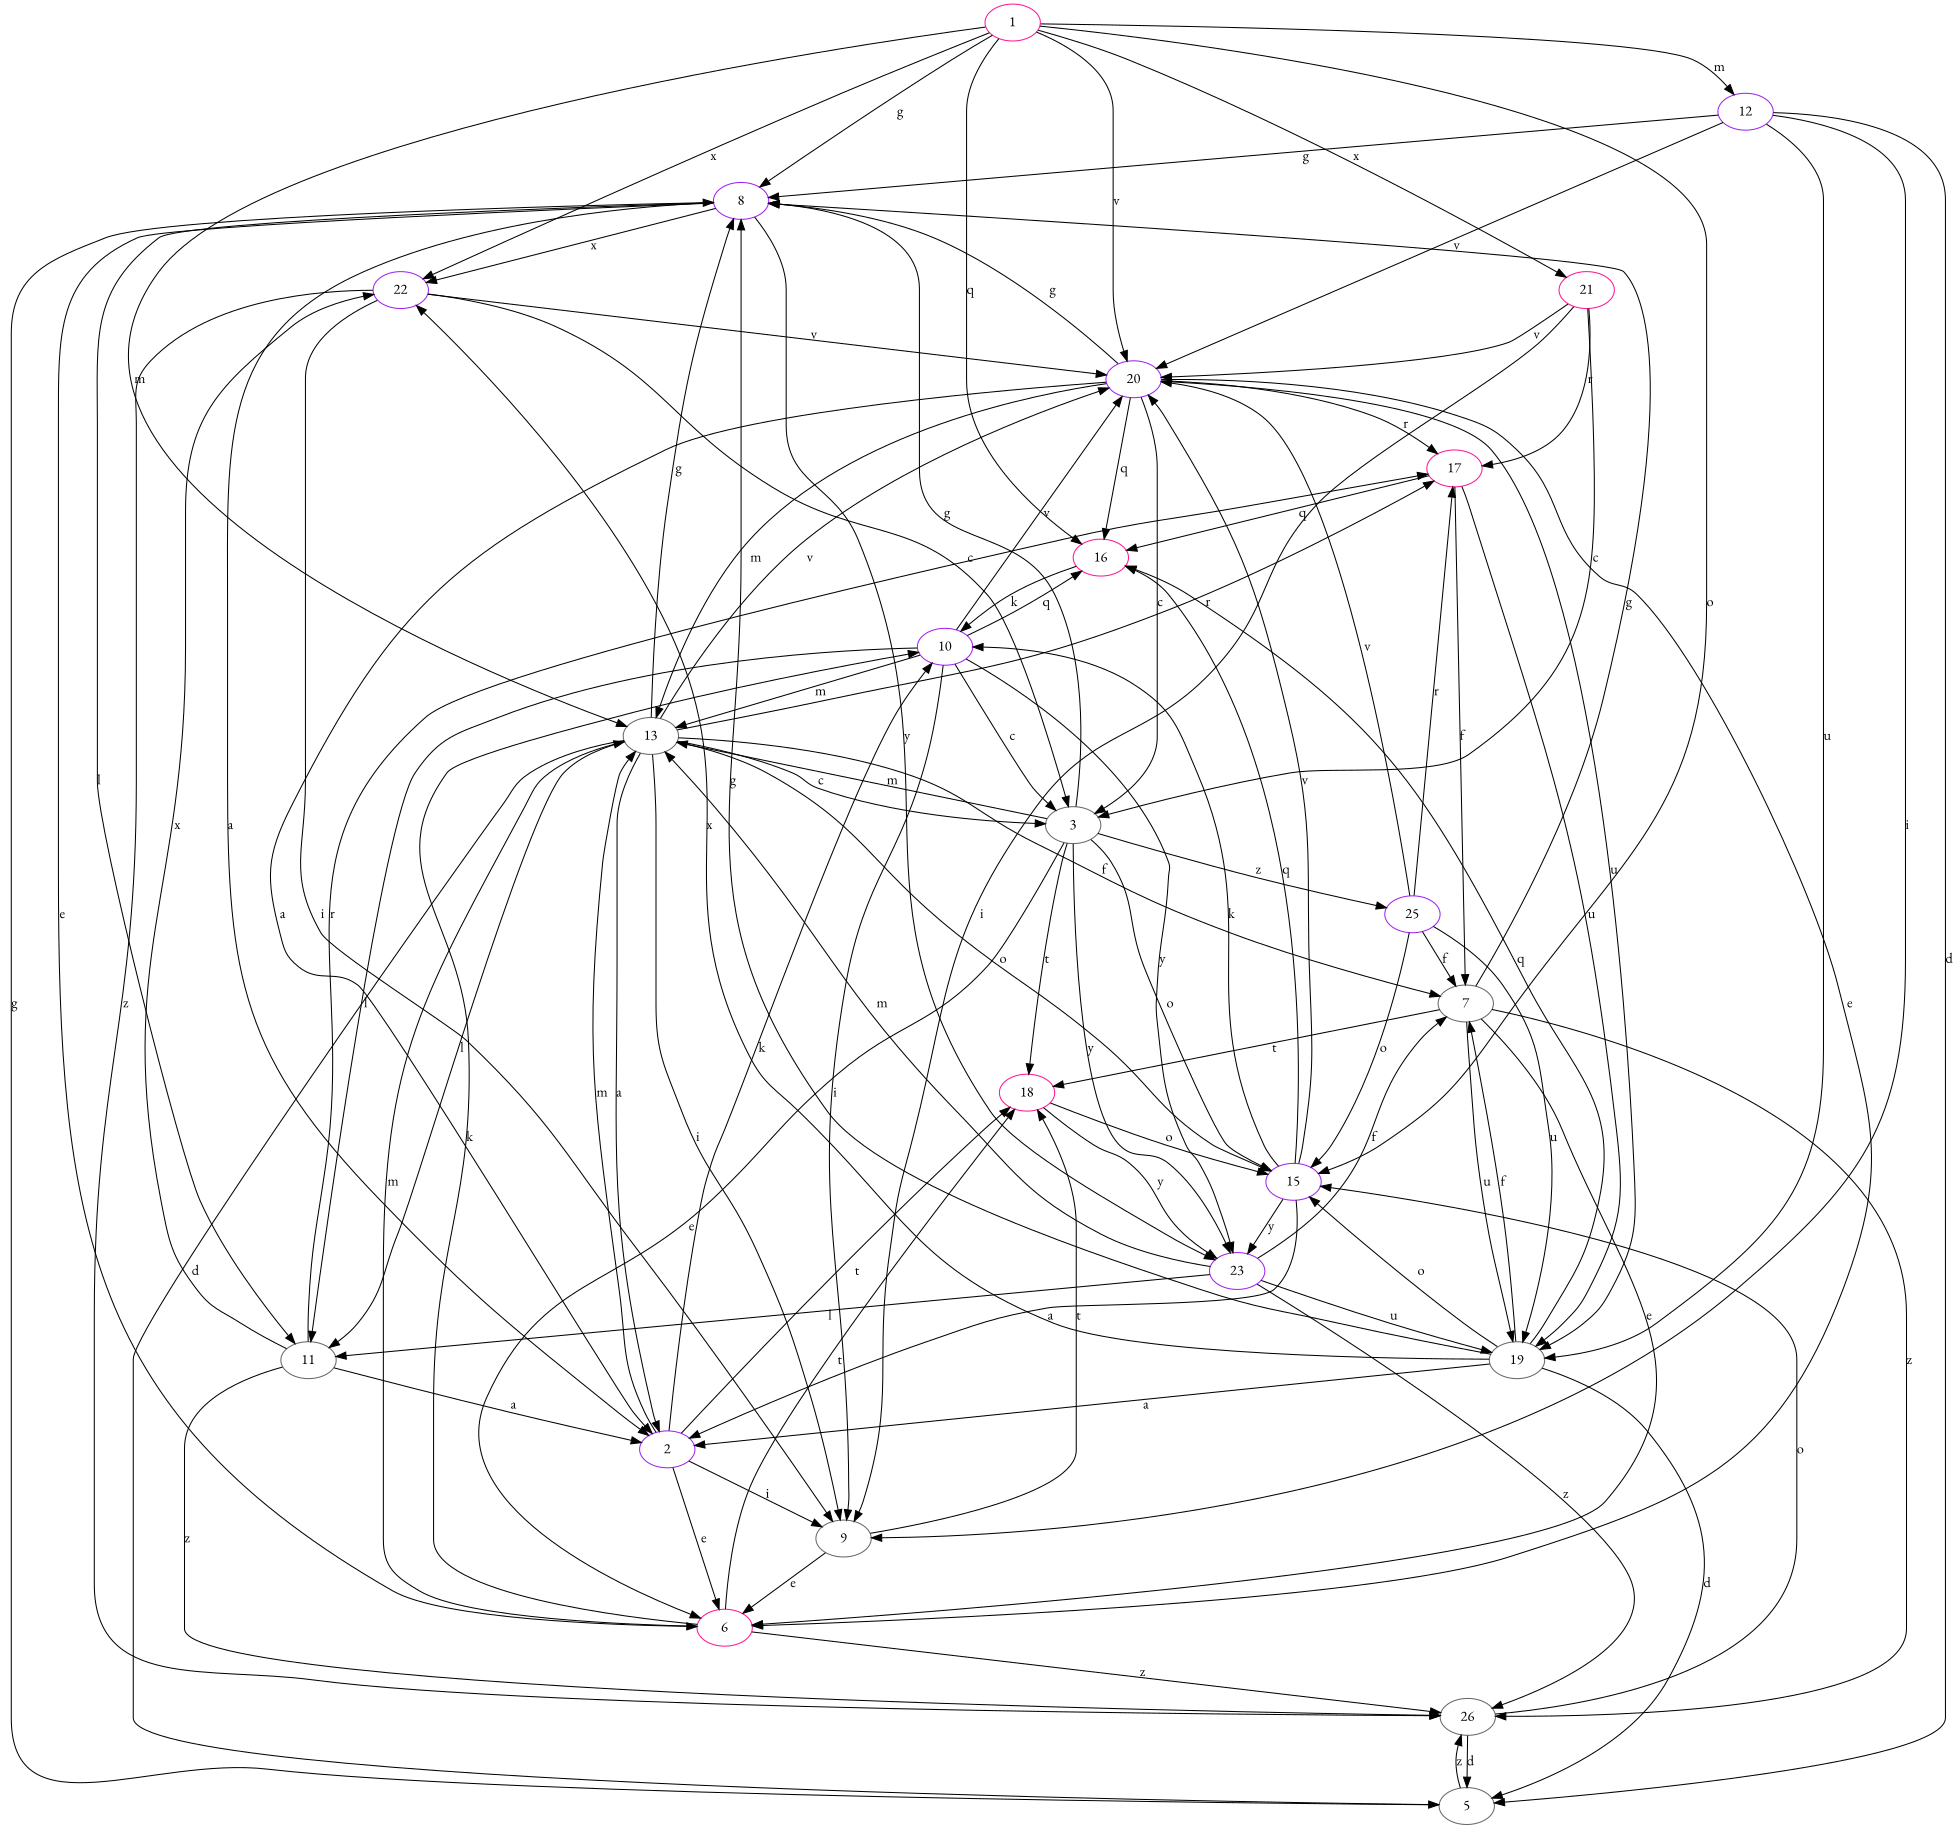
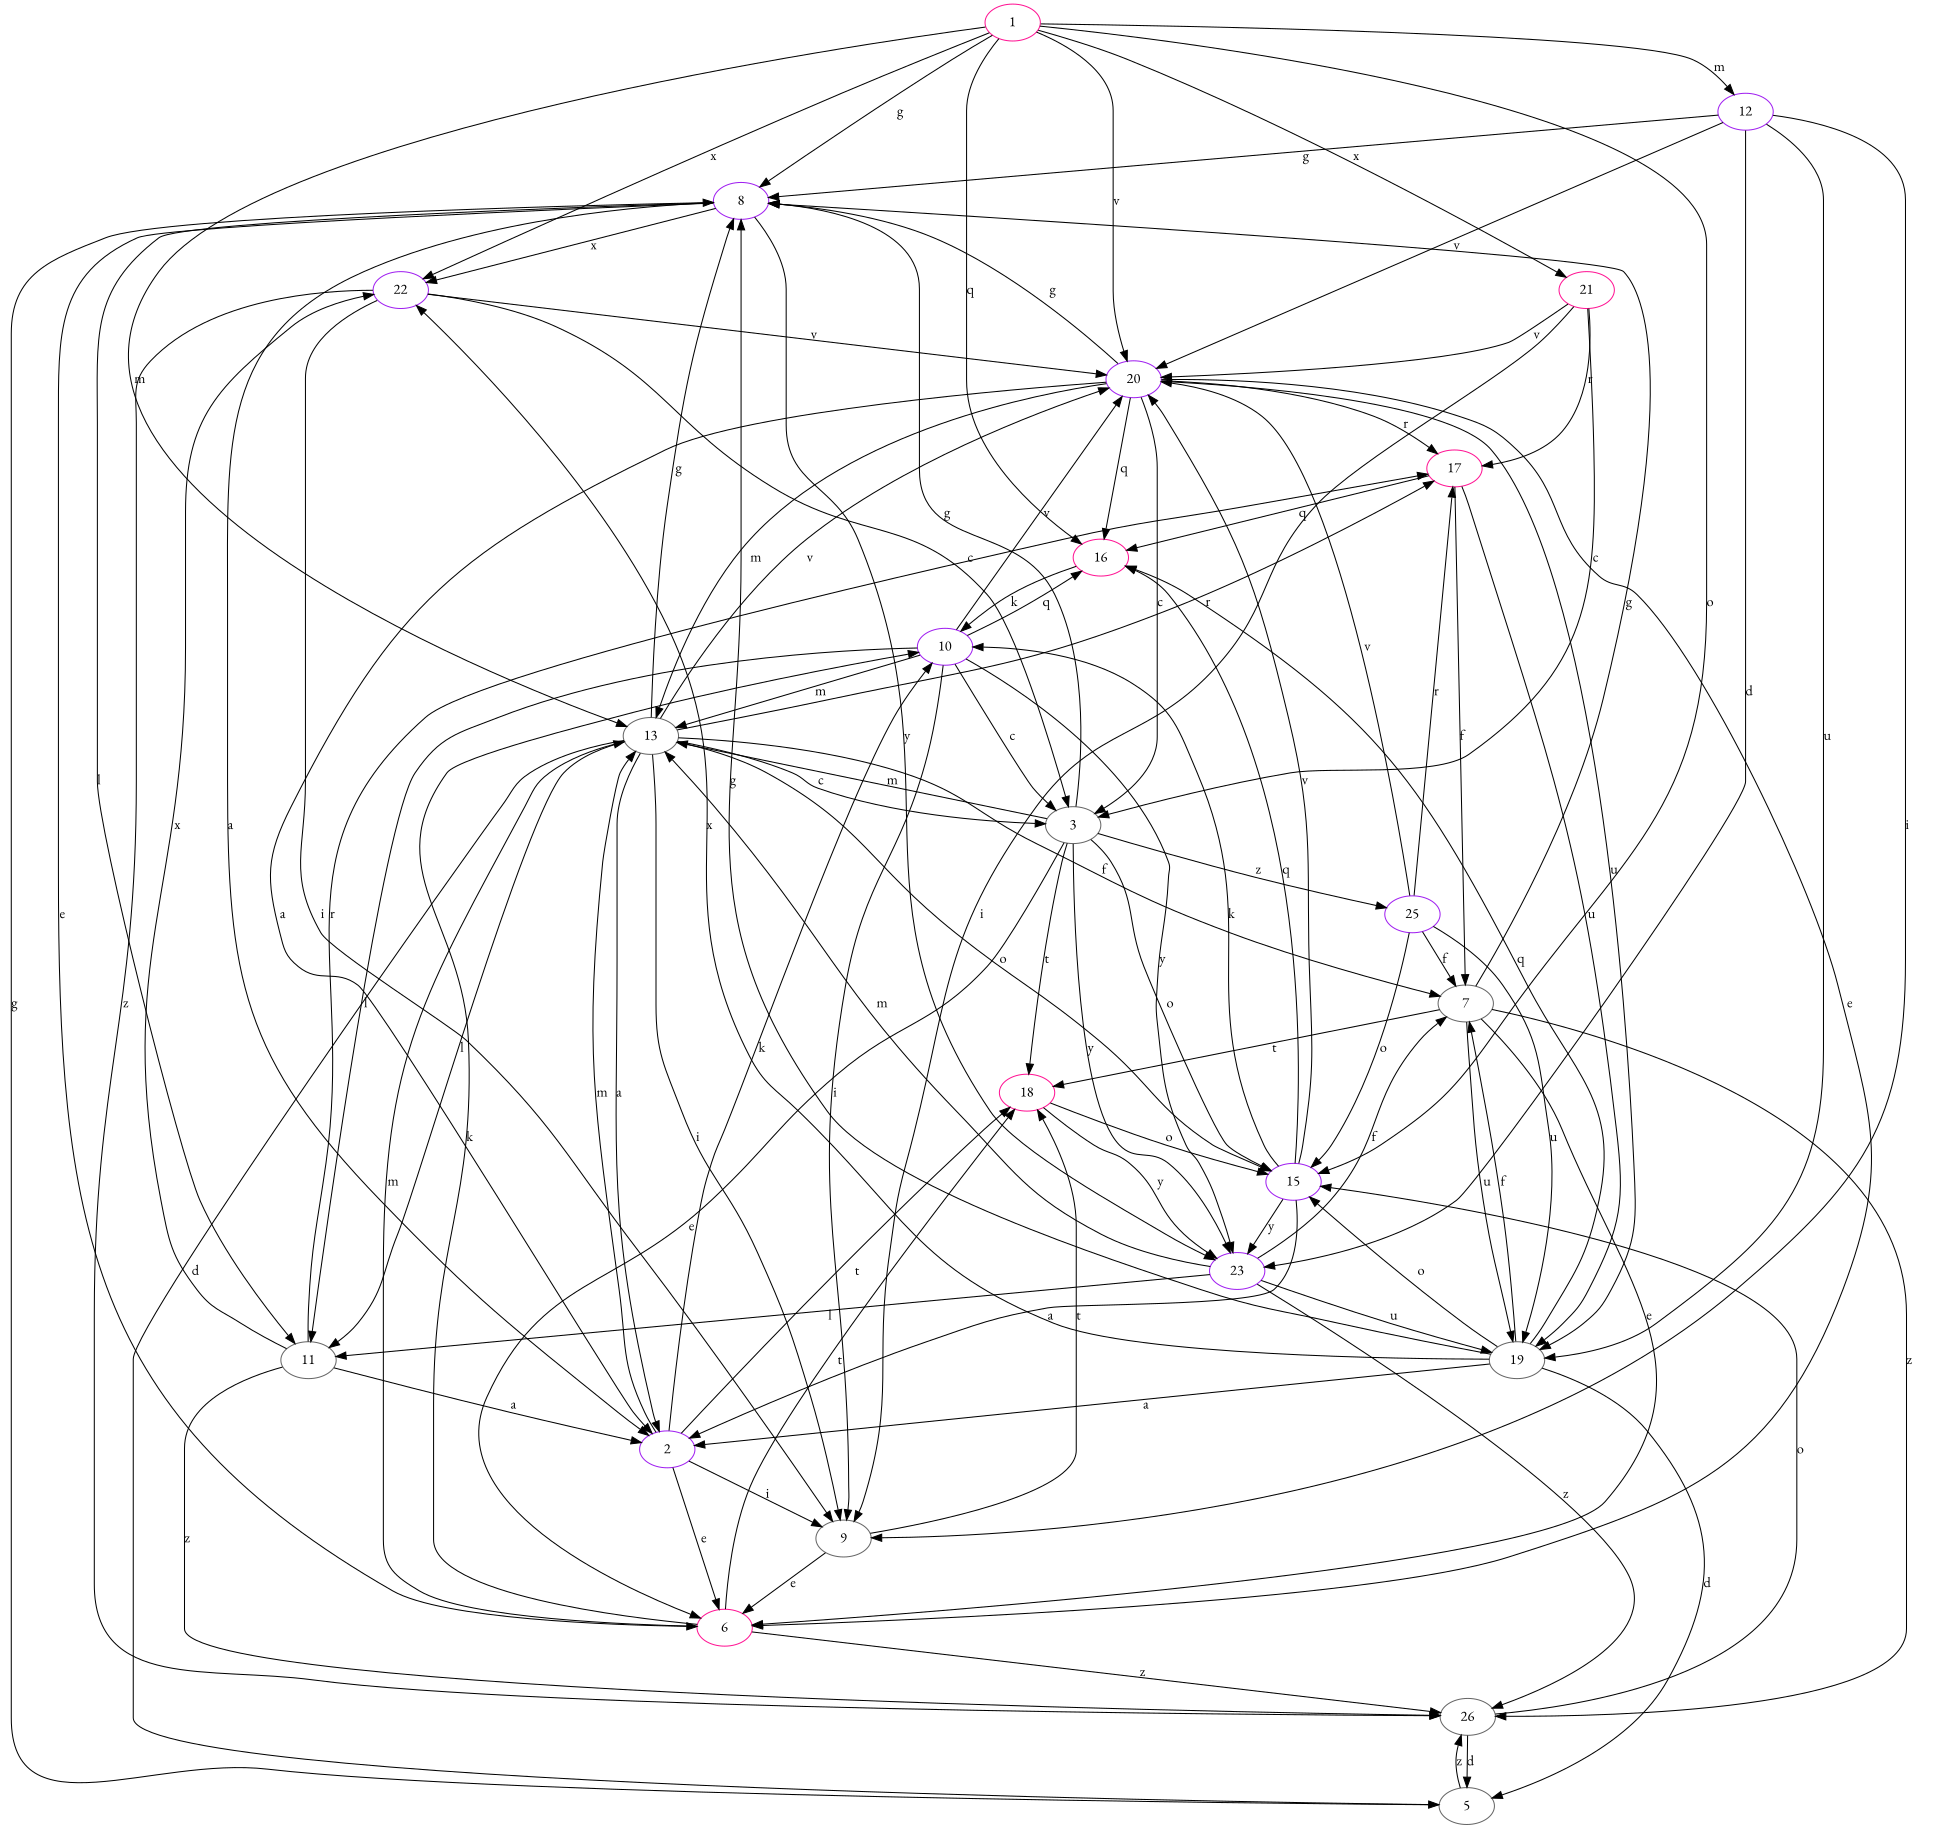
(1945, 1081) -> (1735, 806)
